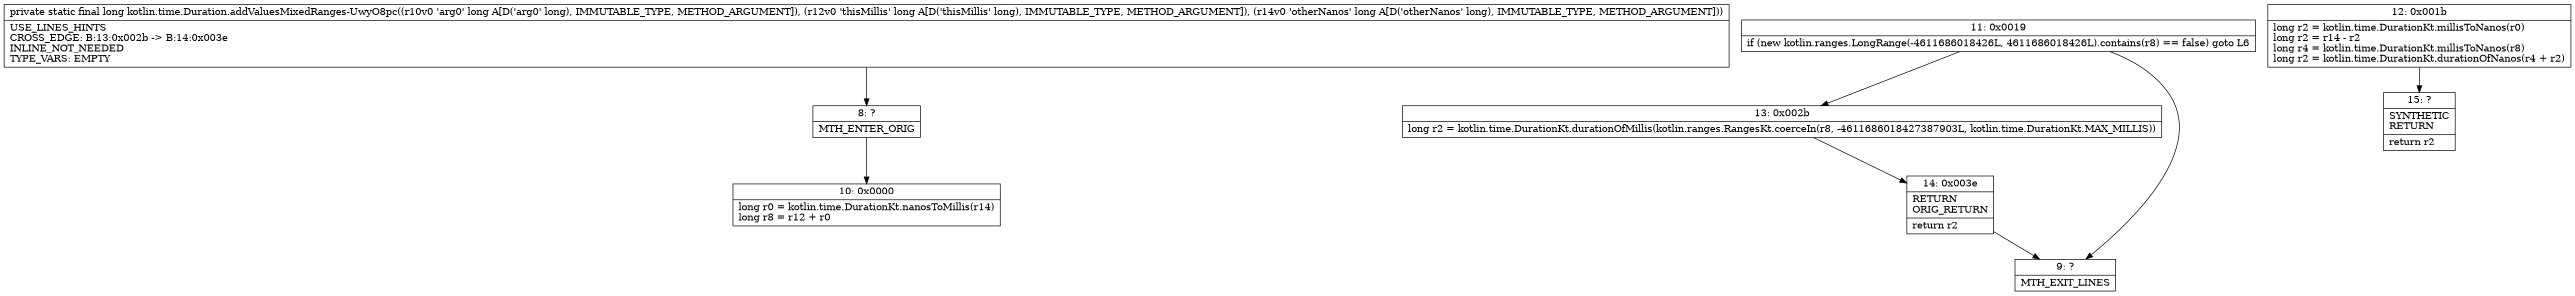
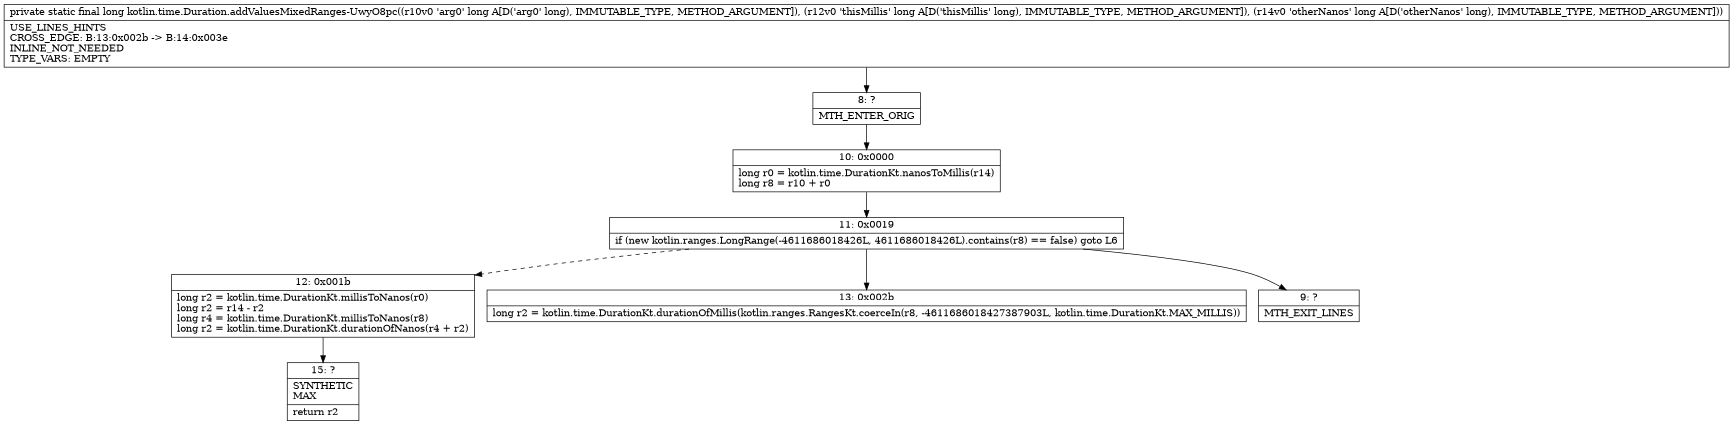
(2411, 126) -> (304, 396)
none -> (867, 201)
(1950, 205) -> none
(785, 218) -> (785, 184)
none -> (585, 260)
